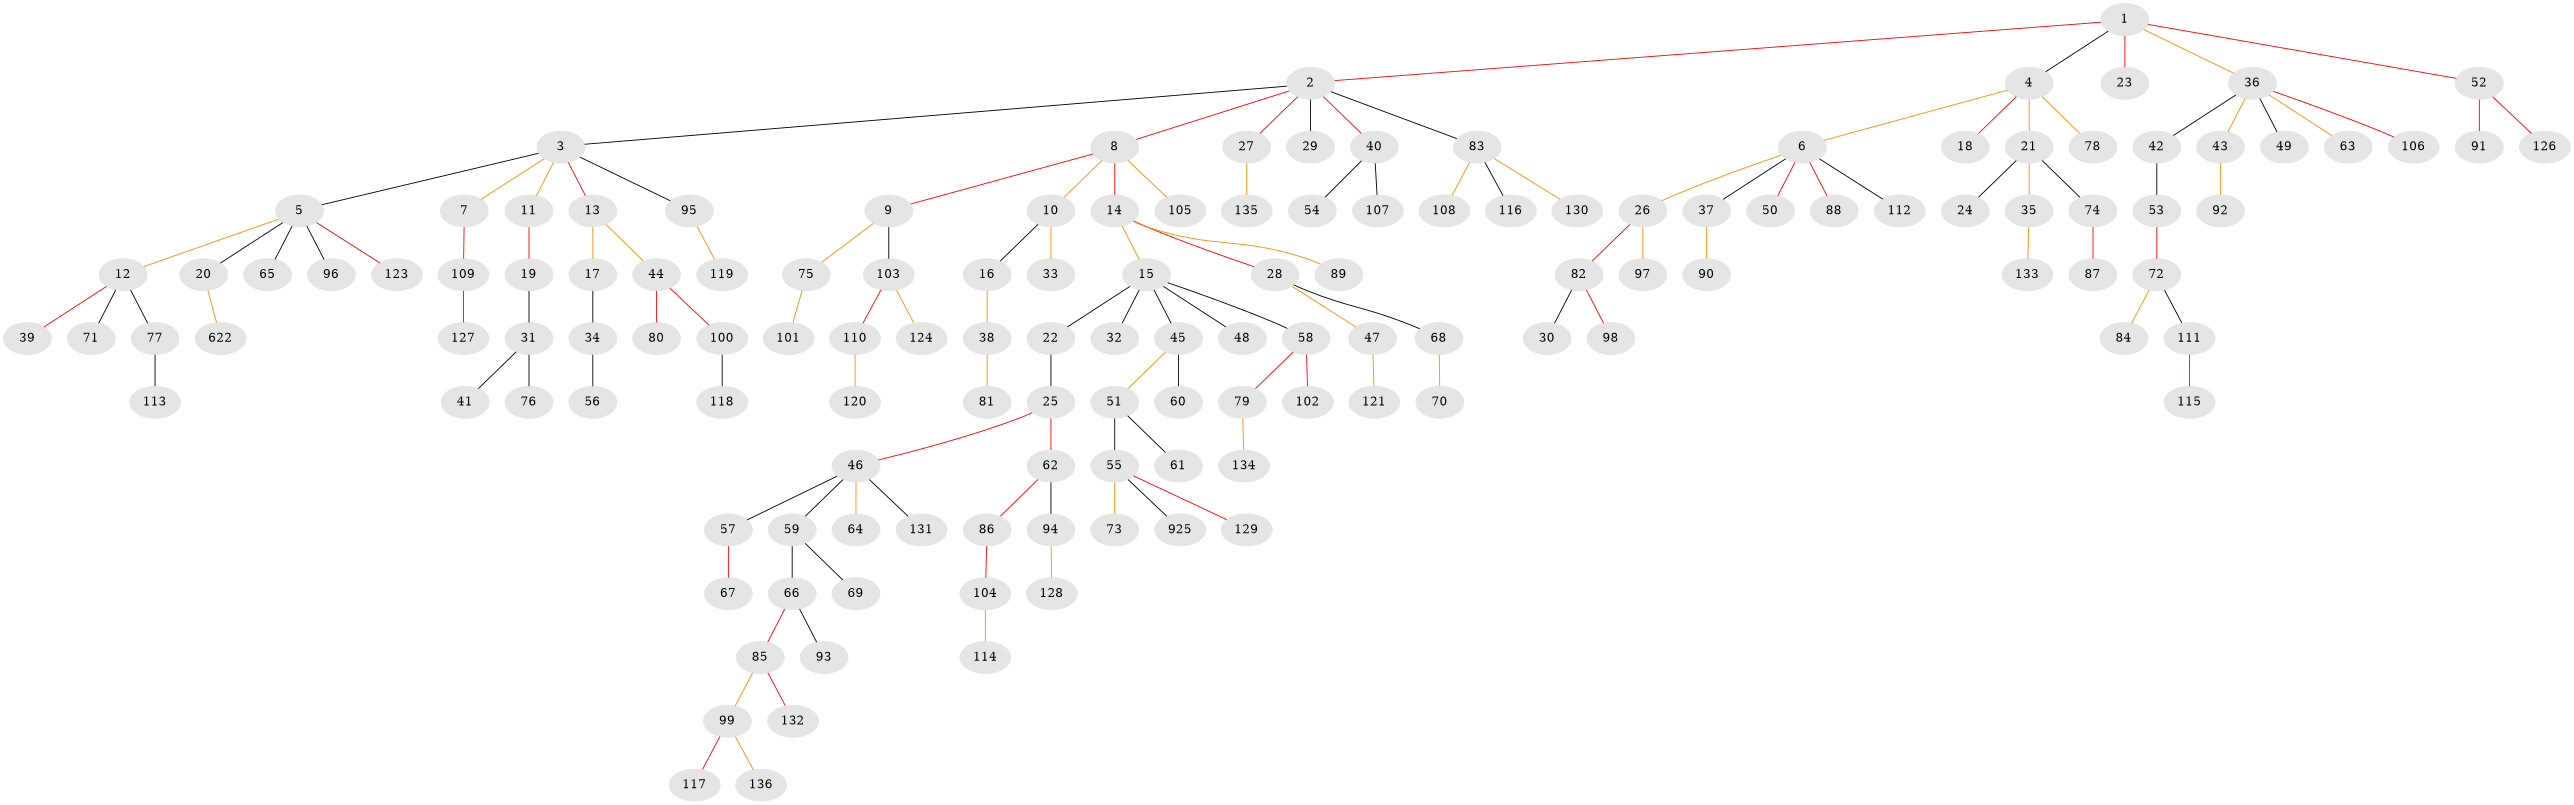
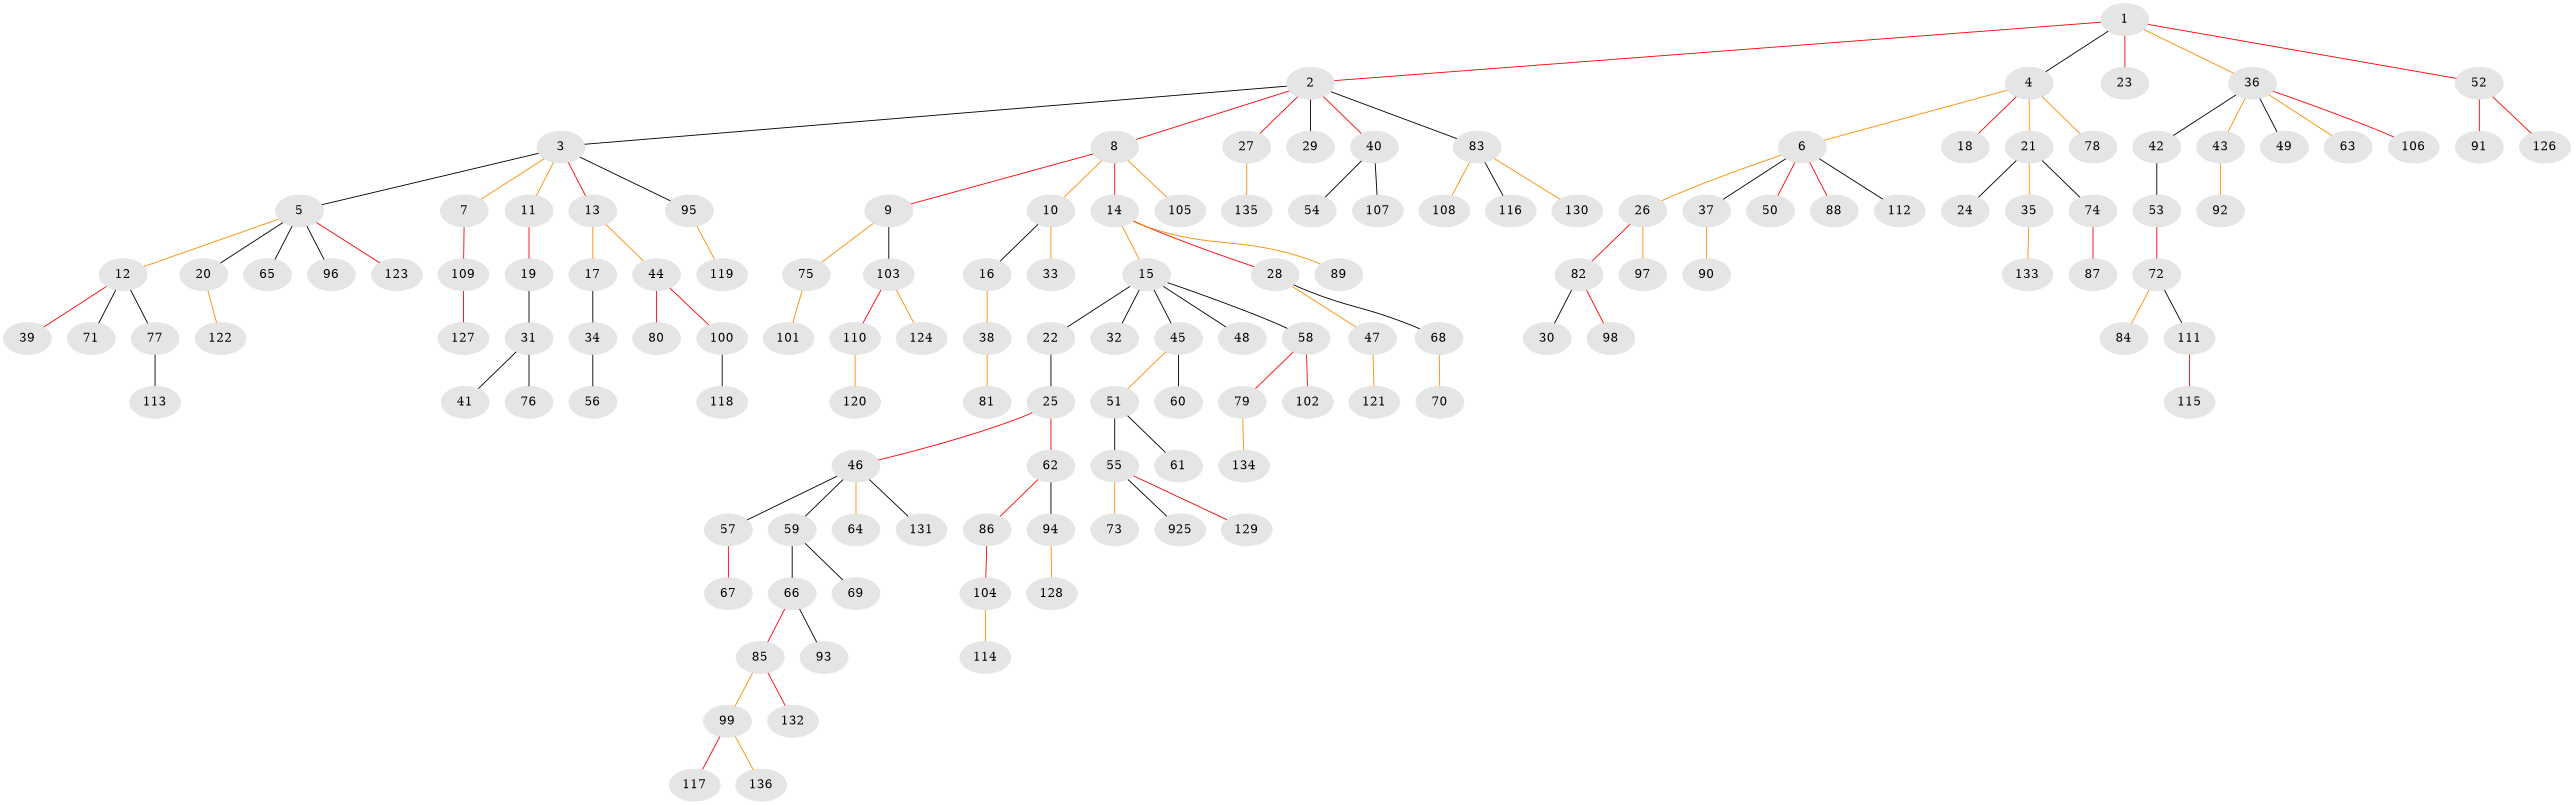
(221, 338) -> (221, 338)
